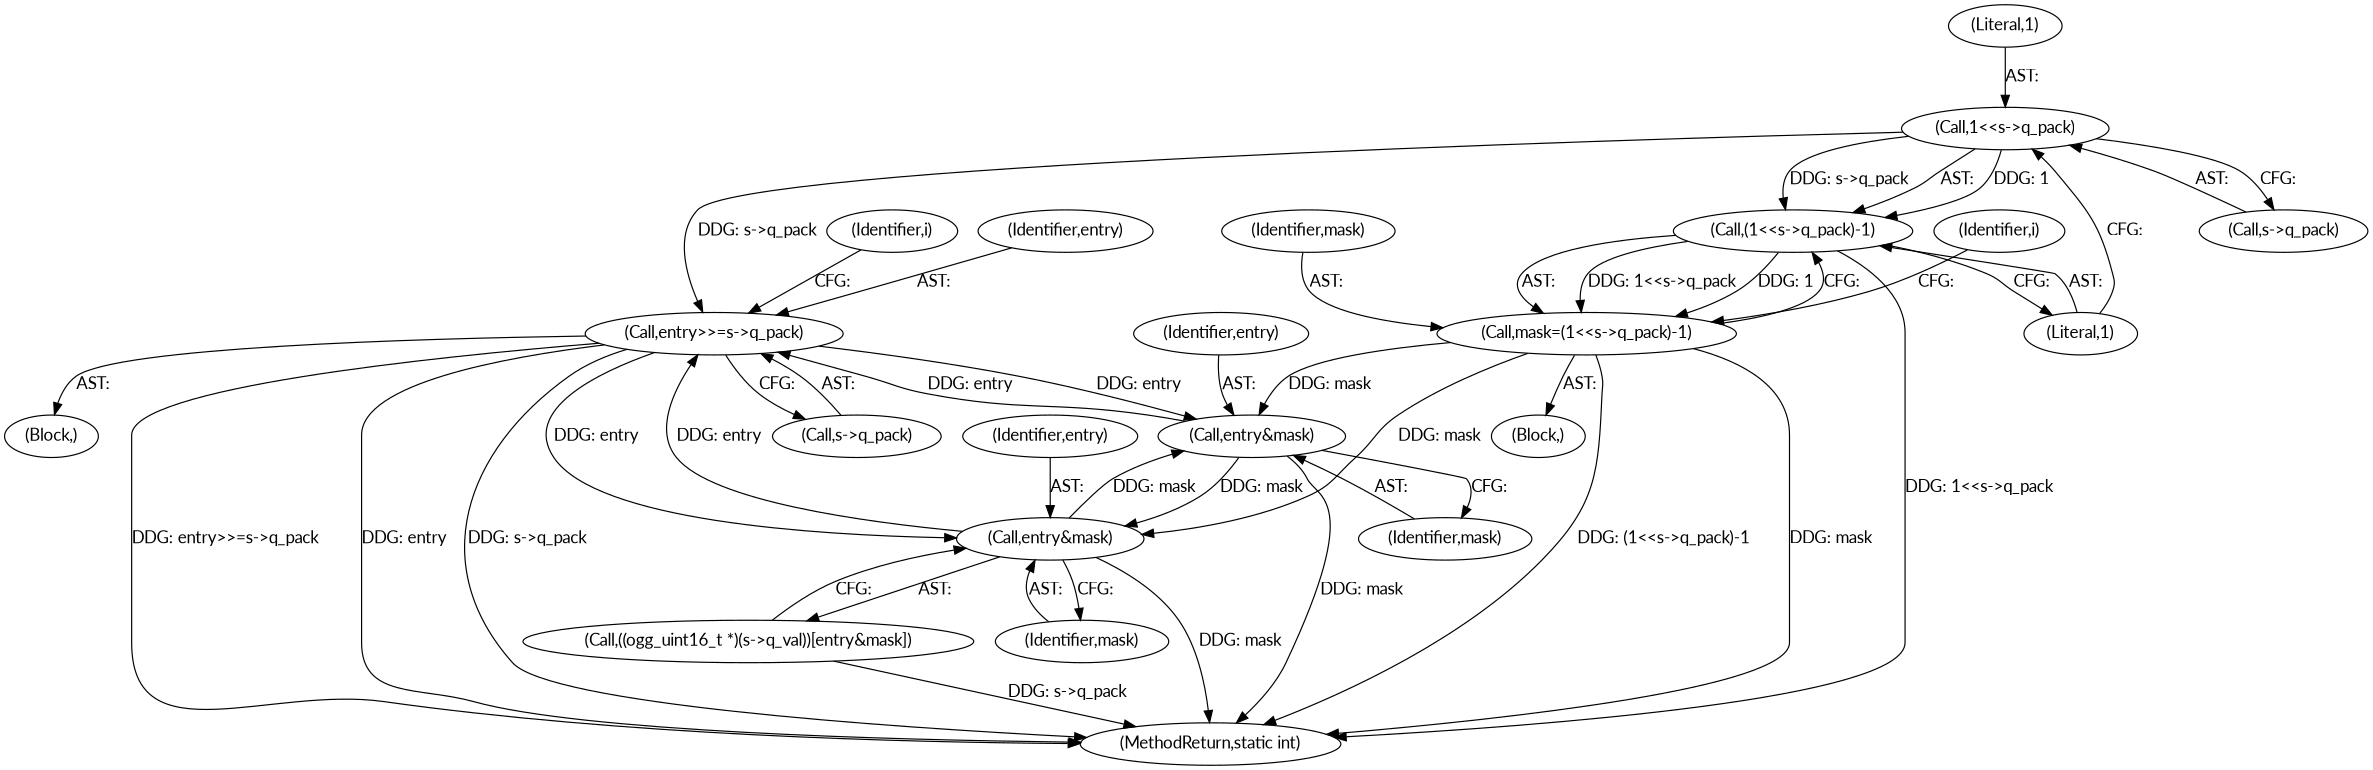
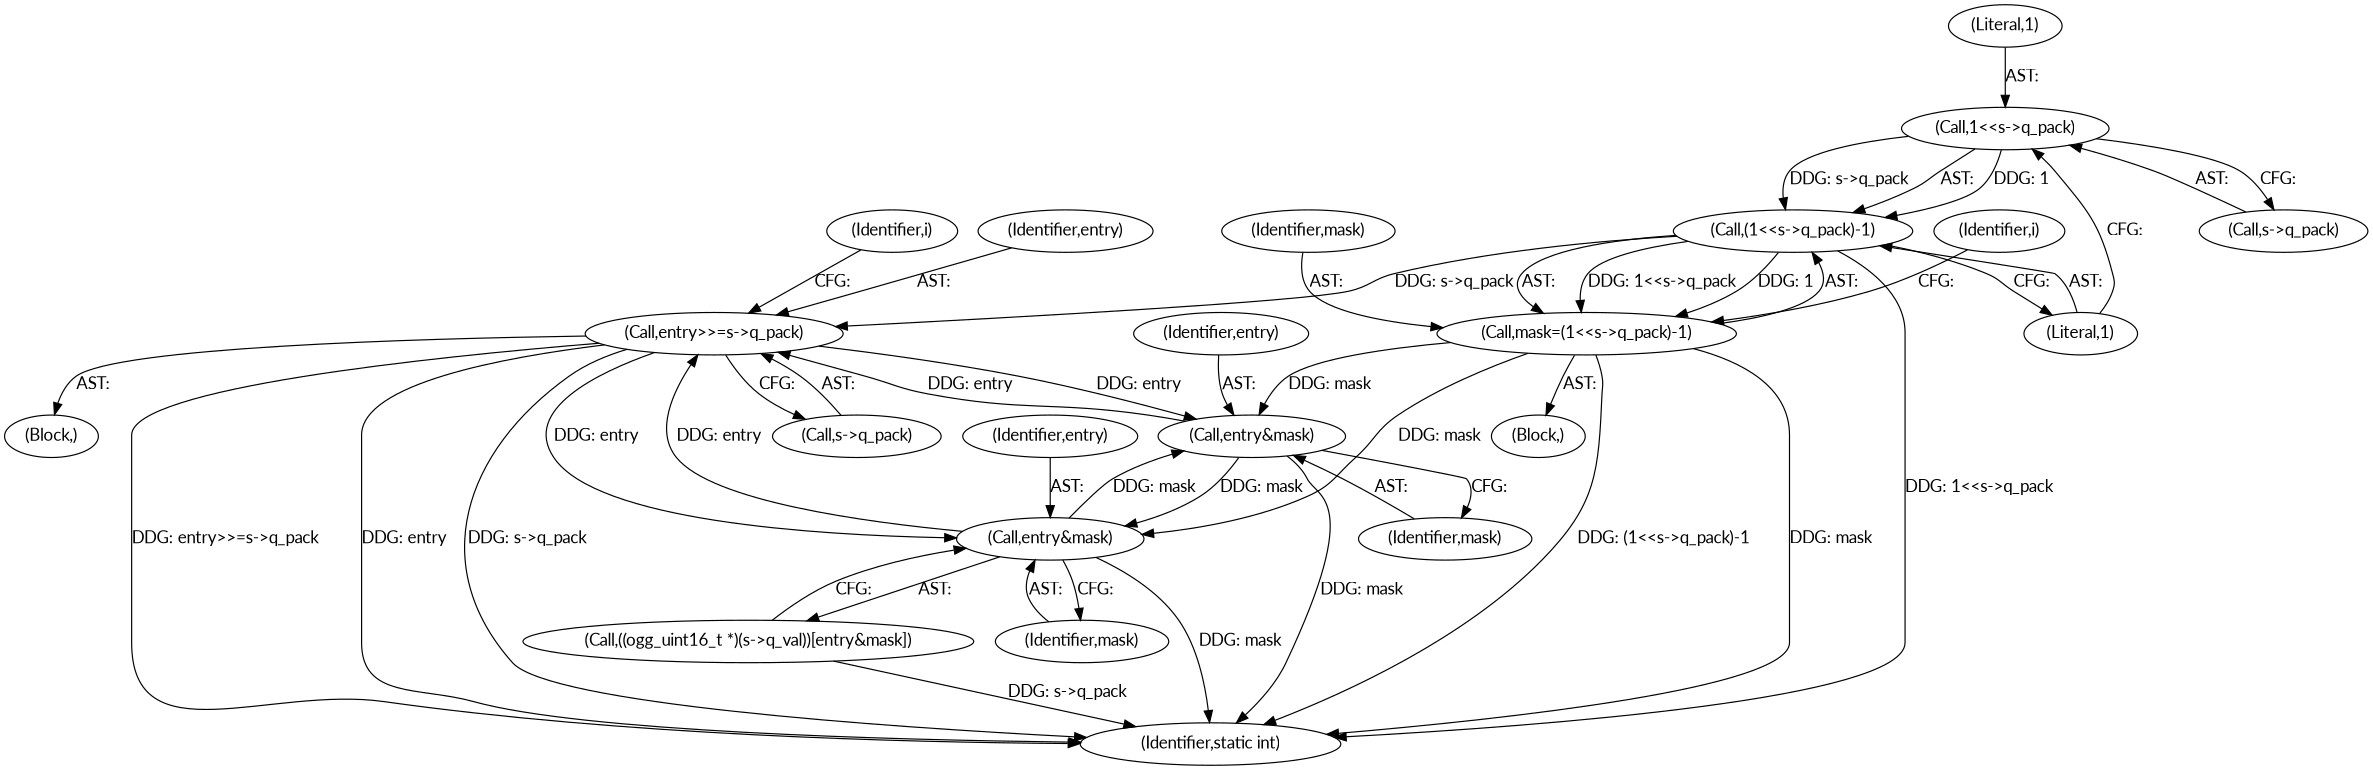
(1250, 155) -> (1265, 301)
(1844, 282) -> (1844, 282)
(1211, 744) -> (1211, 744)
